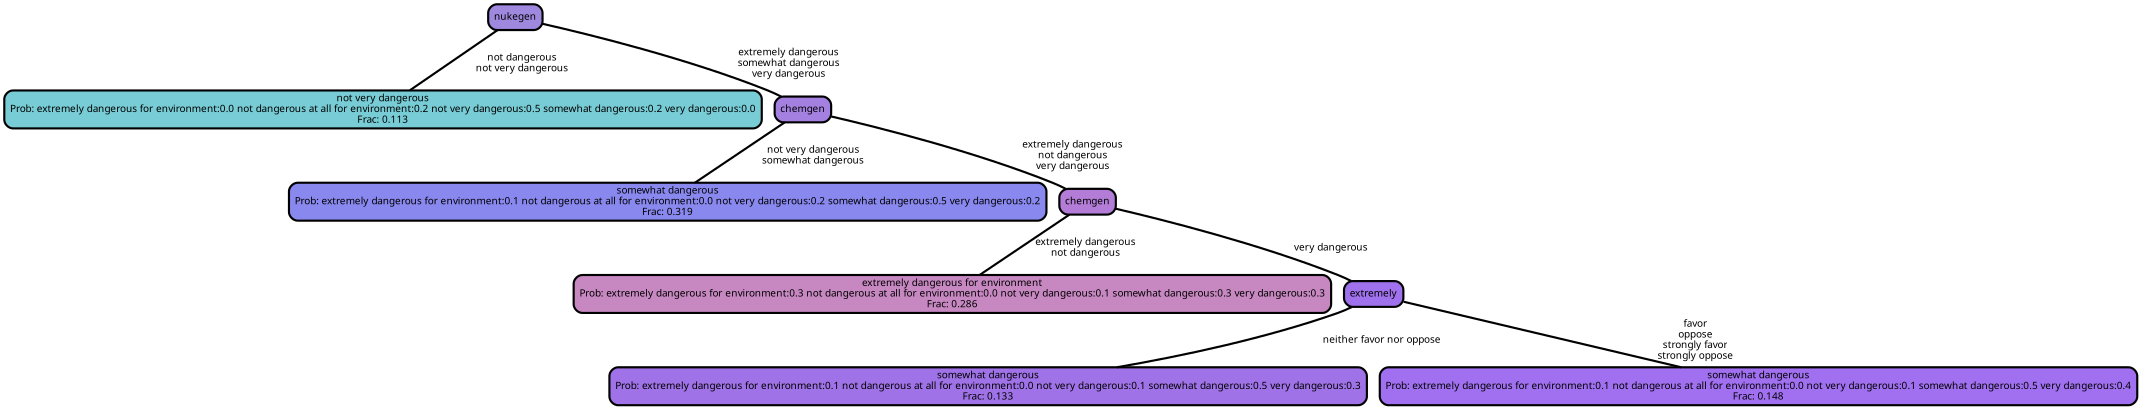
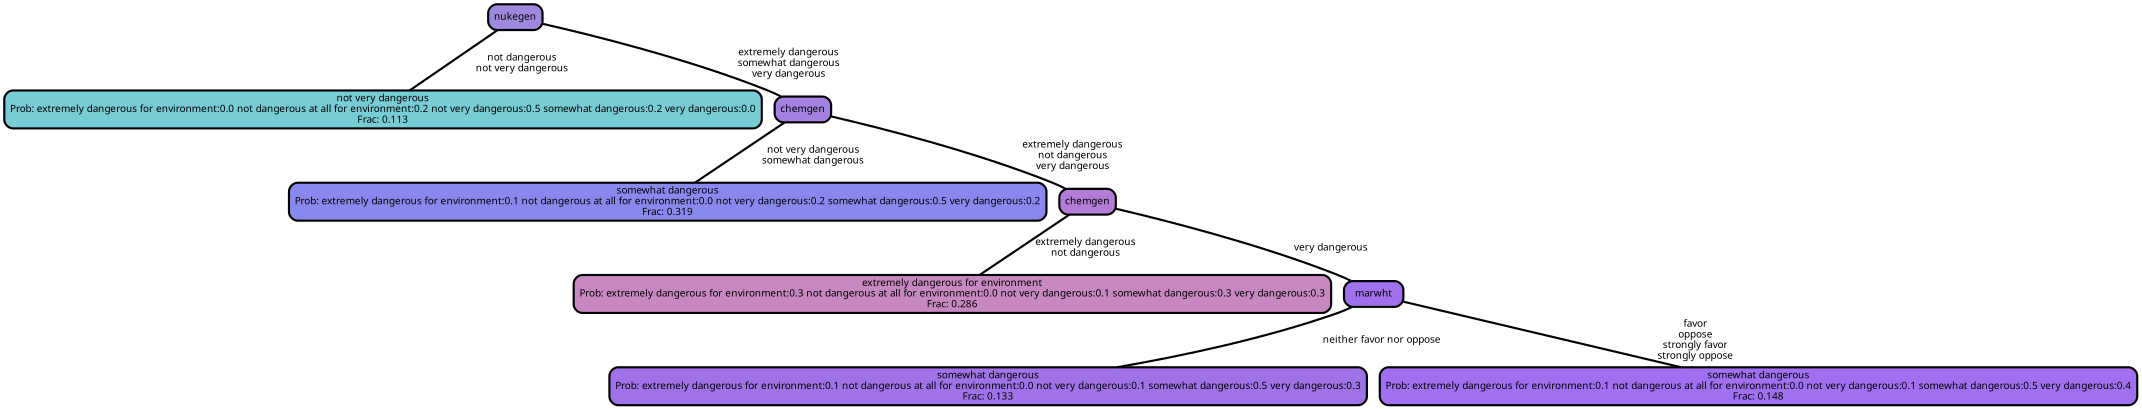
(1374, 294) -> (1374, 294)
